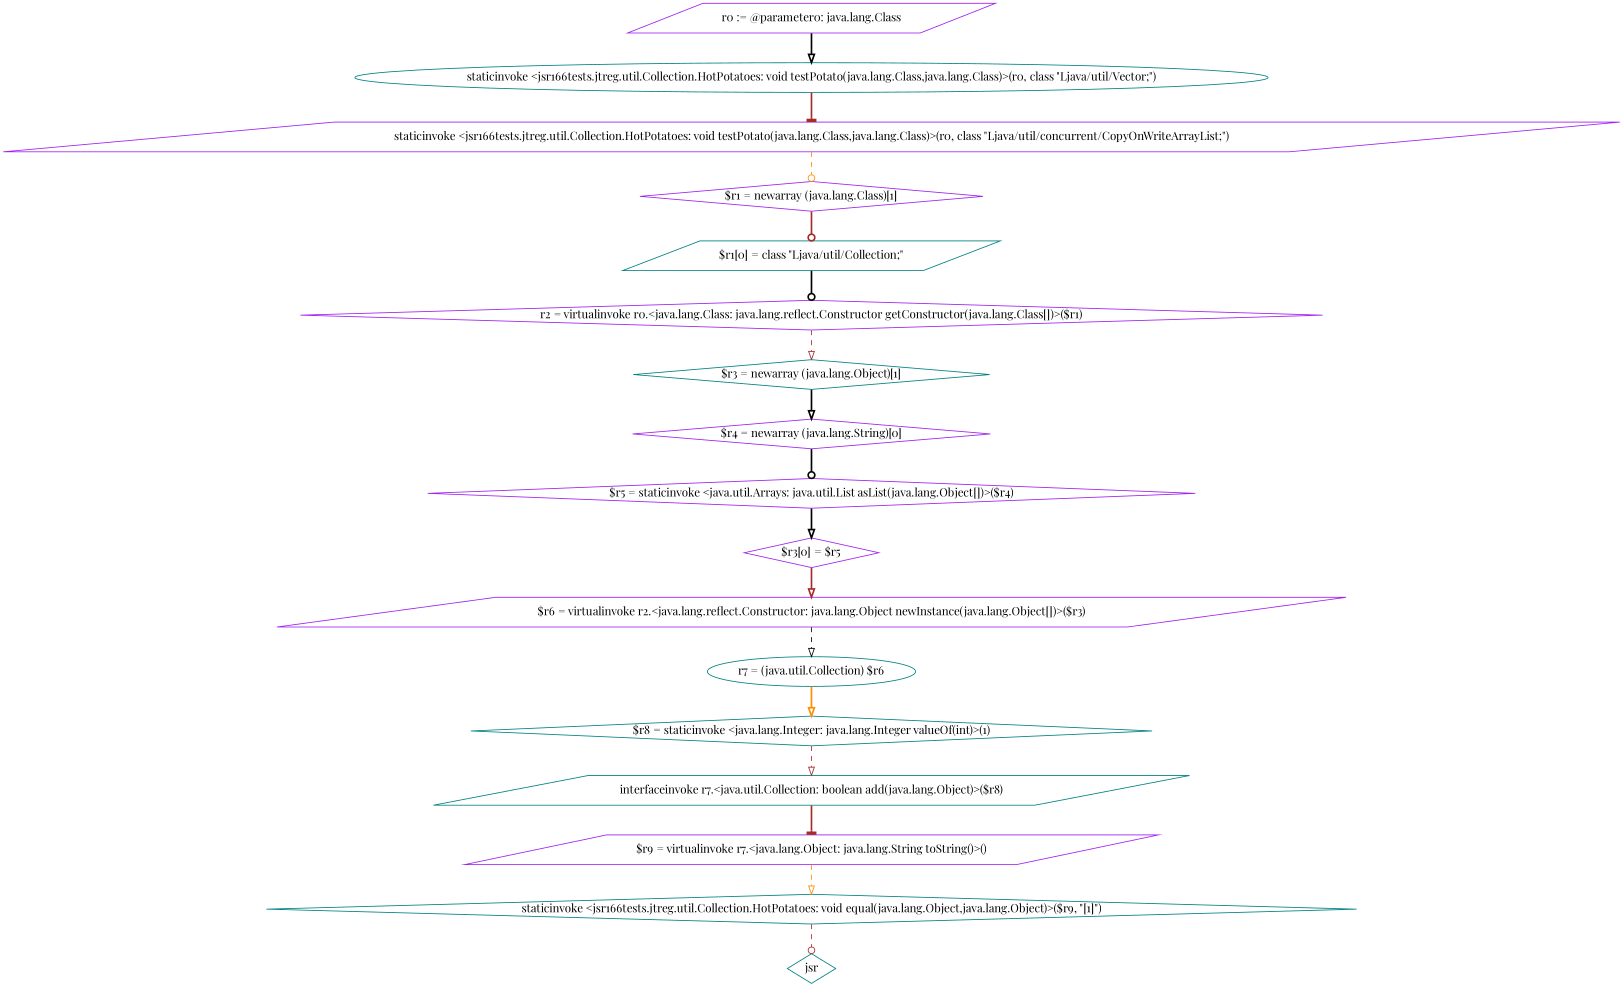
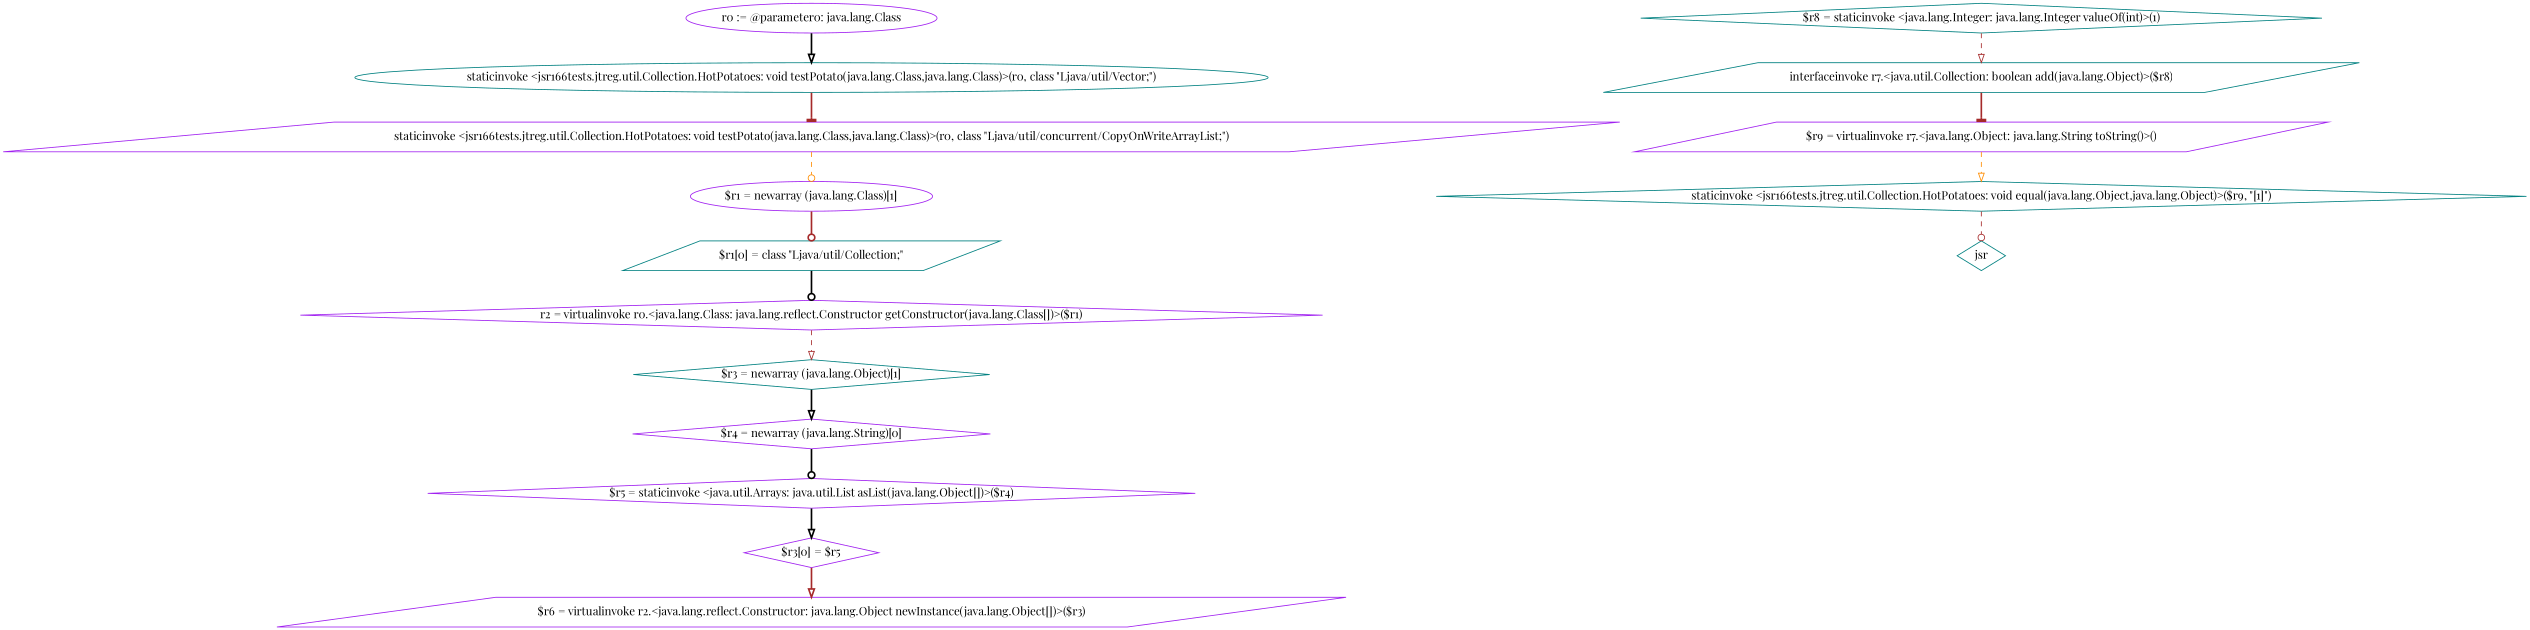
(811, 18) -> (811, 18)
(811, 196) -> (811, 196)
(811, 672) -> none
